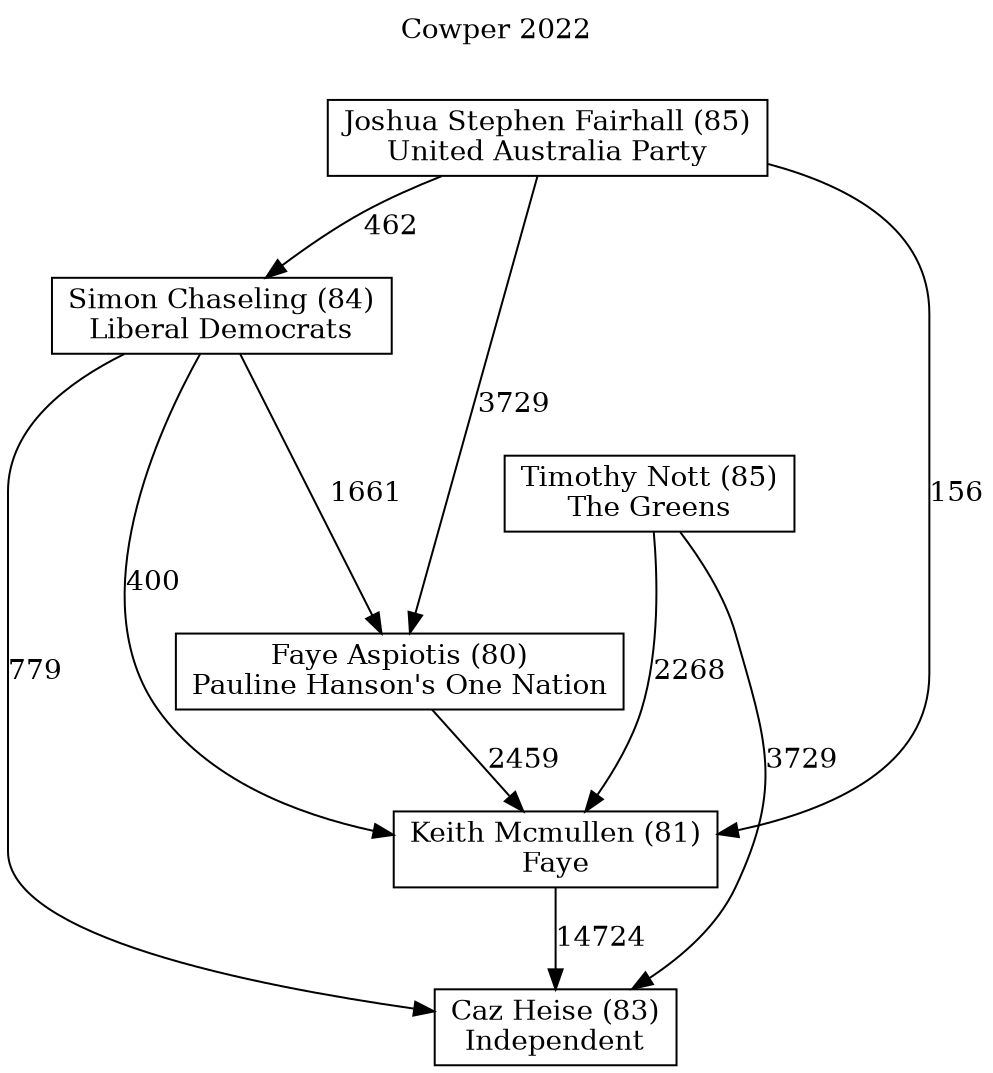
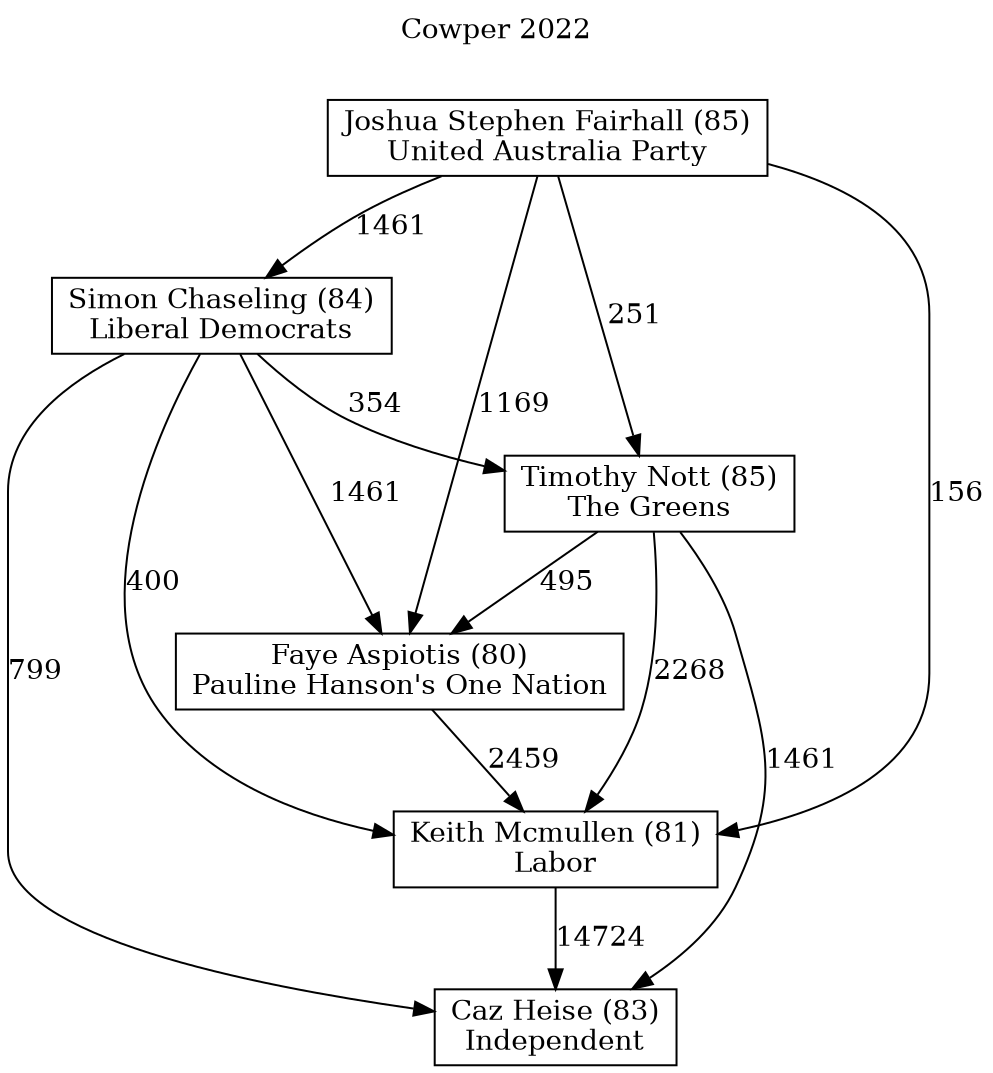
(392, 227) -> (392, 227)
none -> (596, 306)
(515, 405) -> (515, 405)
none -> (362, 427)
(367, 494) -> (367, 494)
none -> (533, 577)
(36, 672) -> (36, 672)
(802, 760) -> (802, 760)
(556, 849) -> (556, 849)
